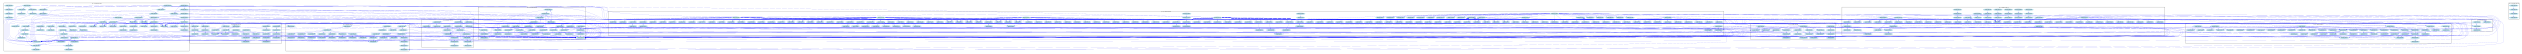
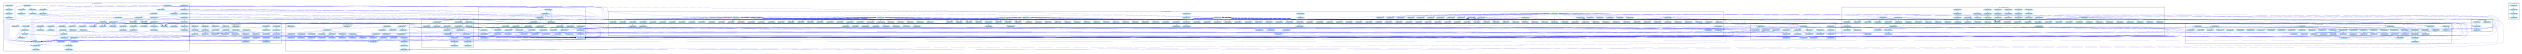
(940, 22) -> none
none -> (215, 26)
